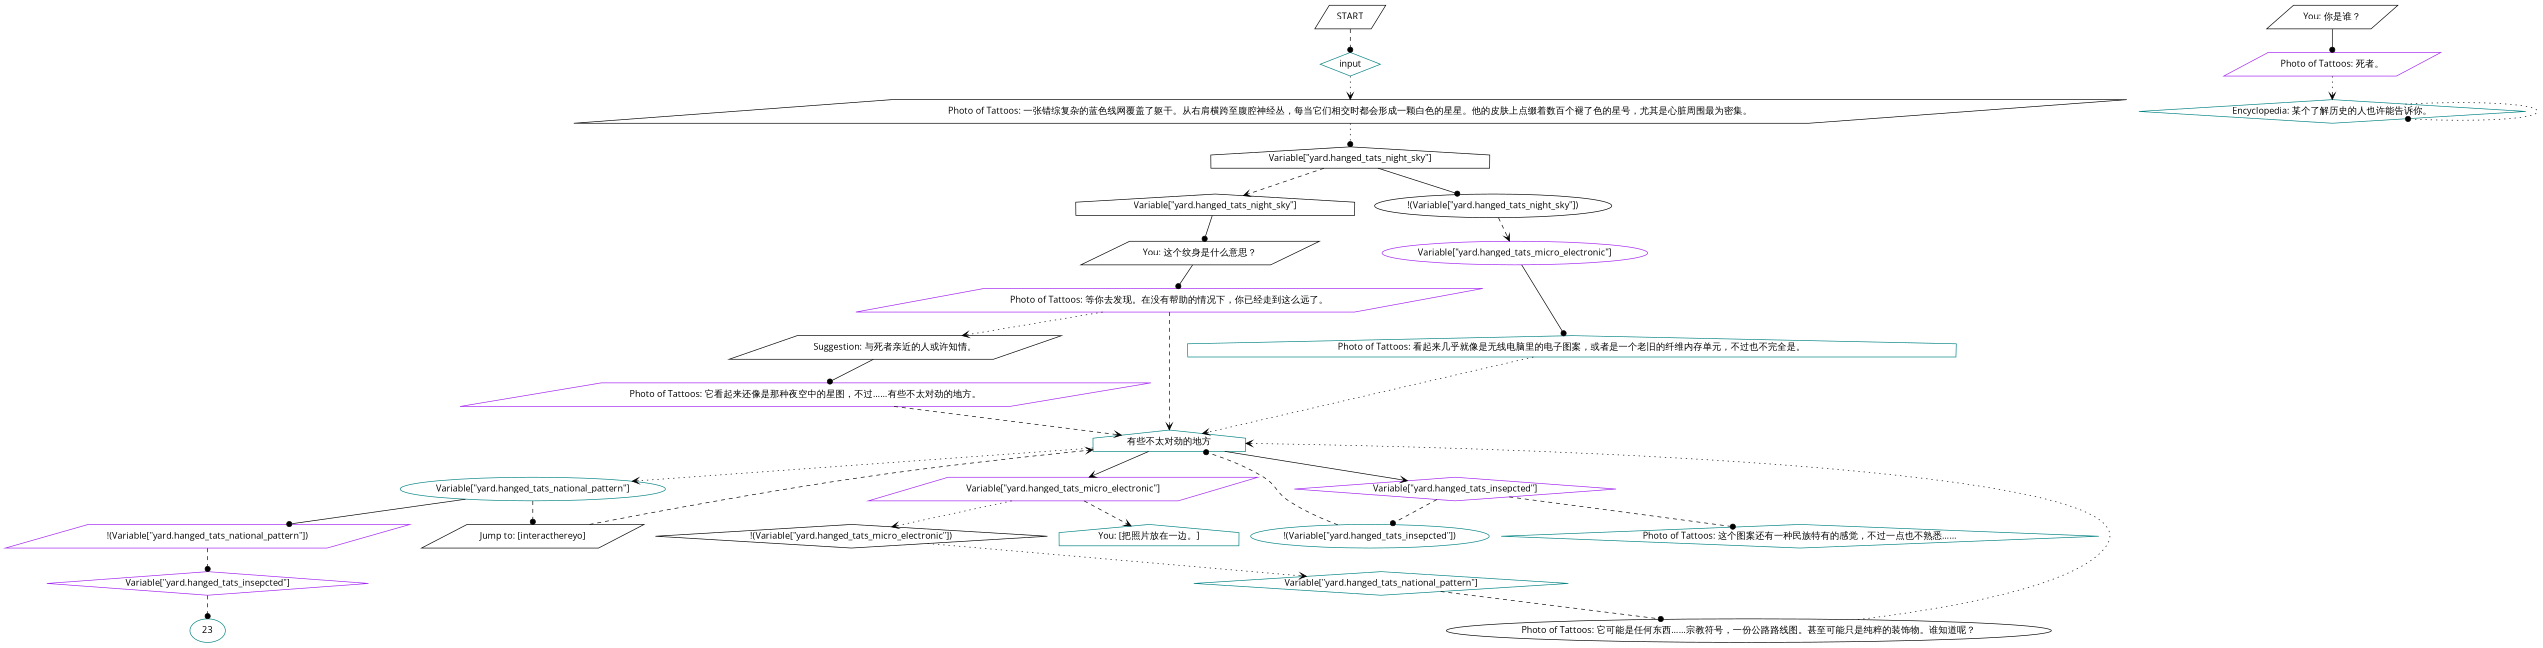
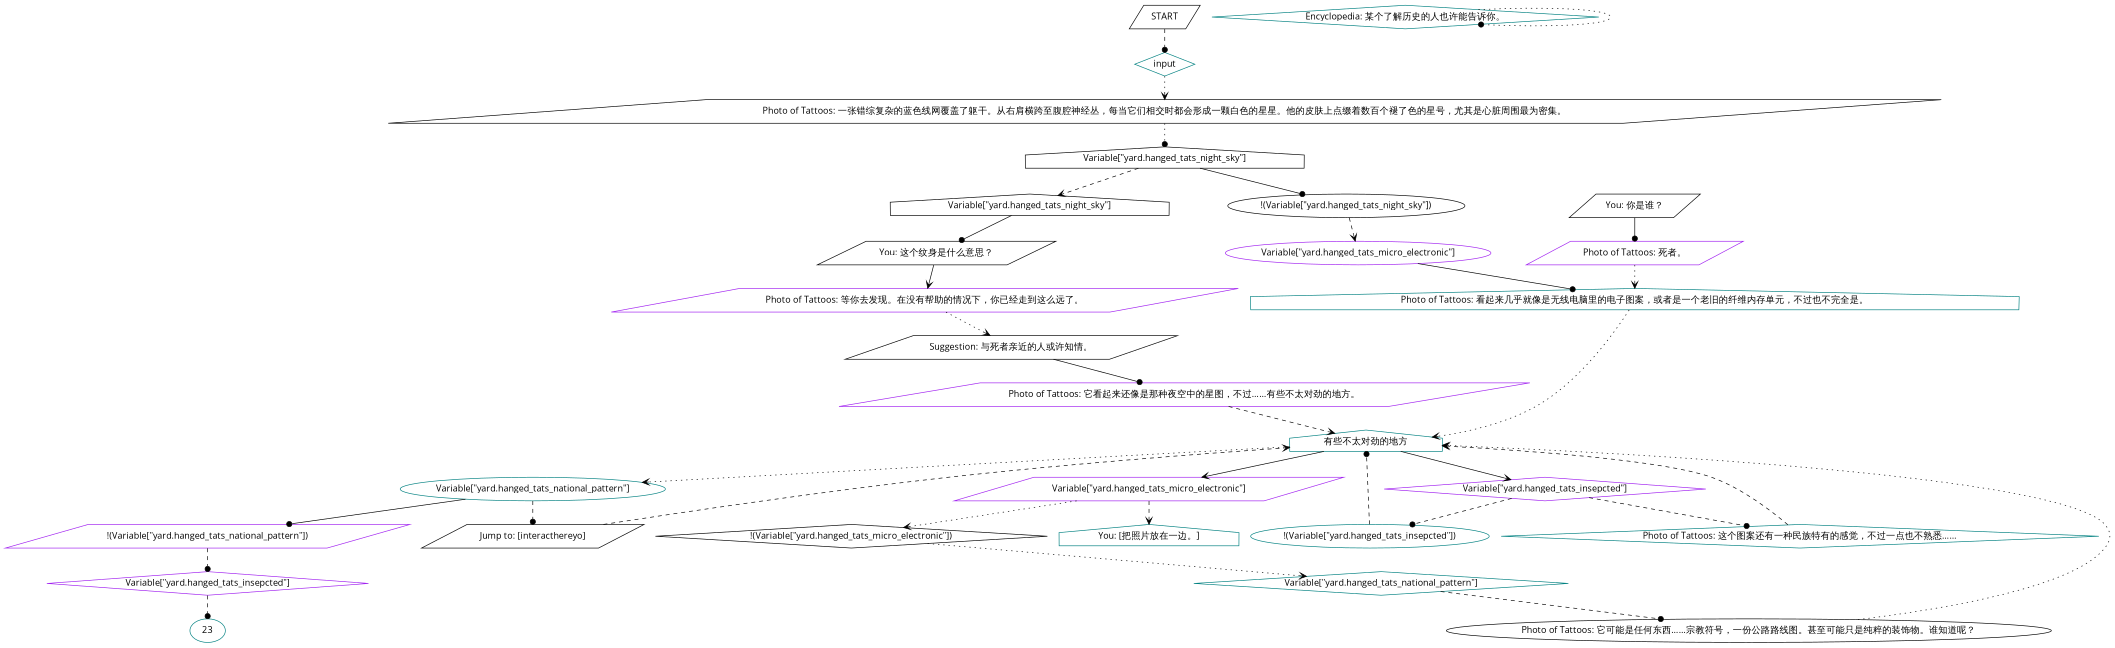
(2332, 85) -> (1635, 273)
(1186, 275) -> (932, 274)
(1169, 368) -> (1626, 461)
